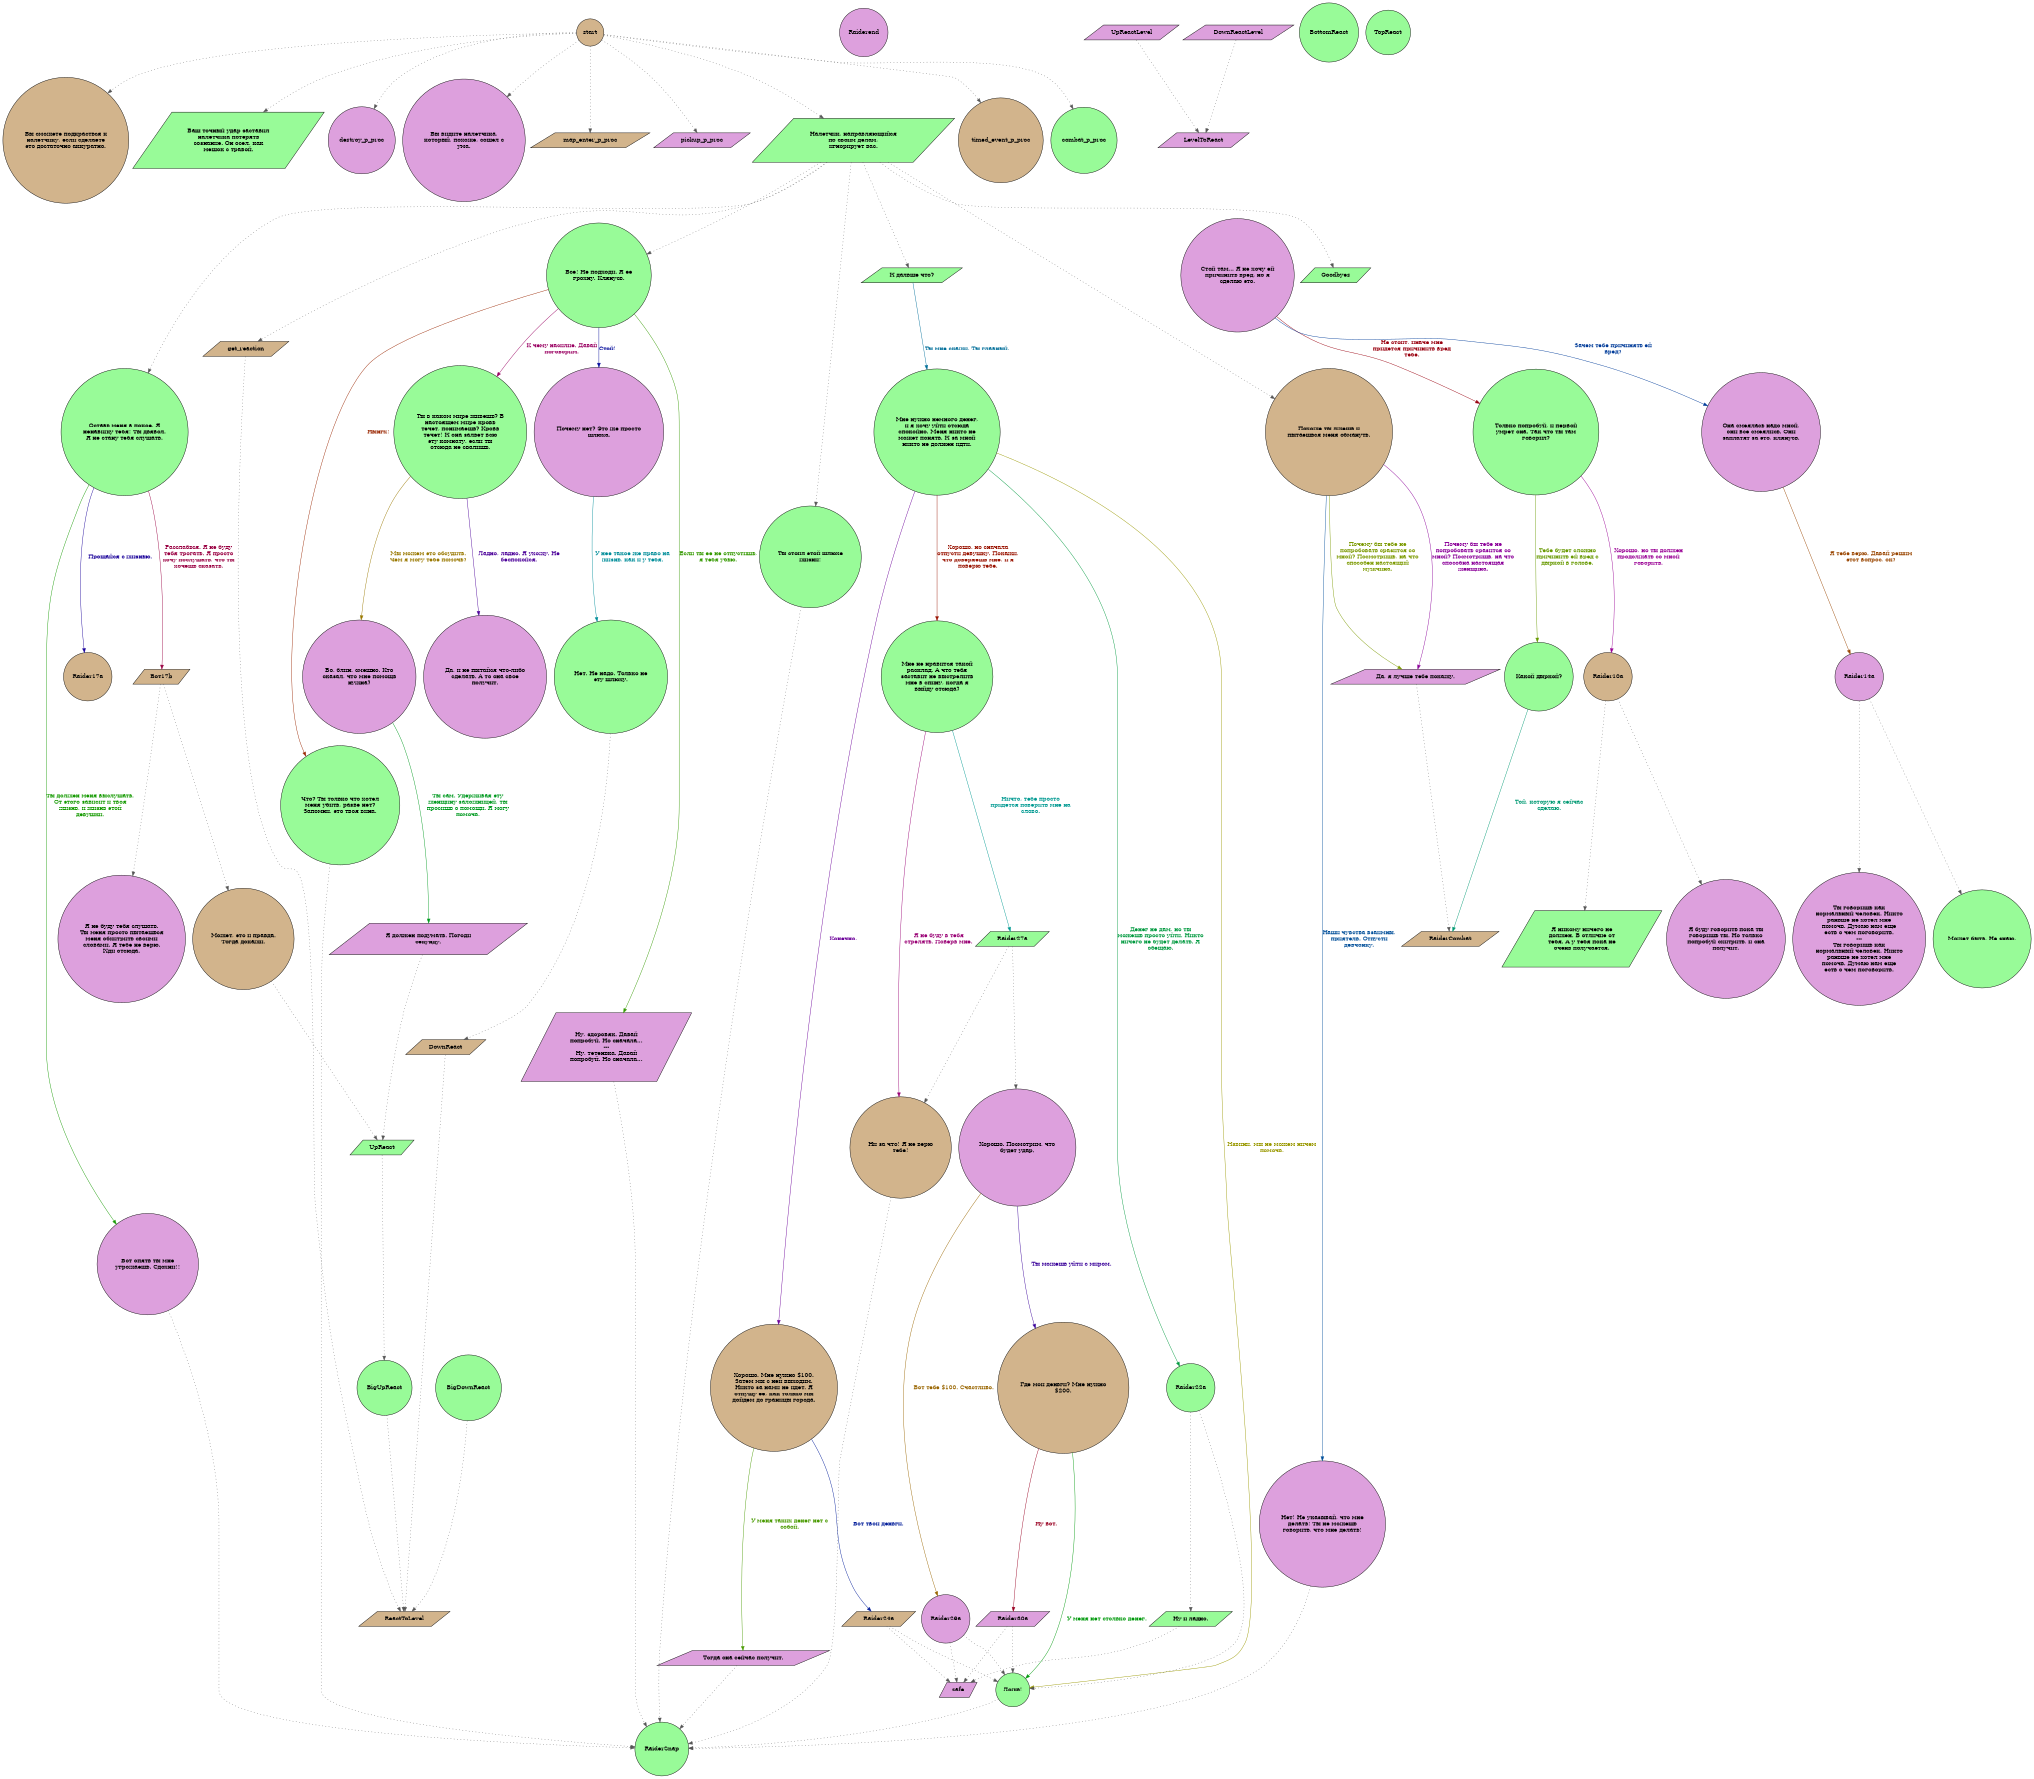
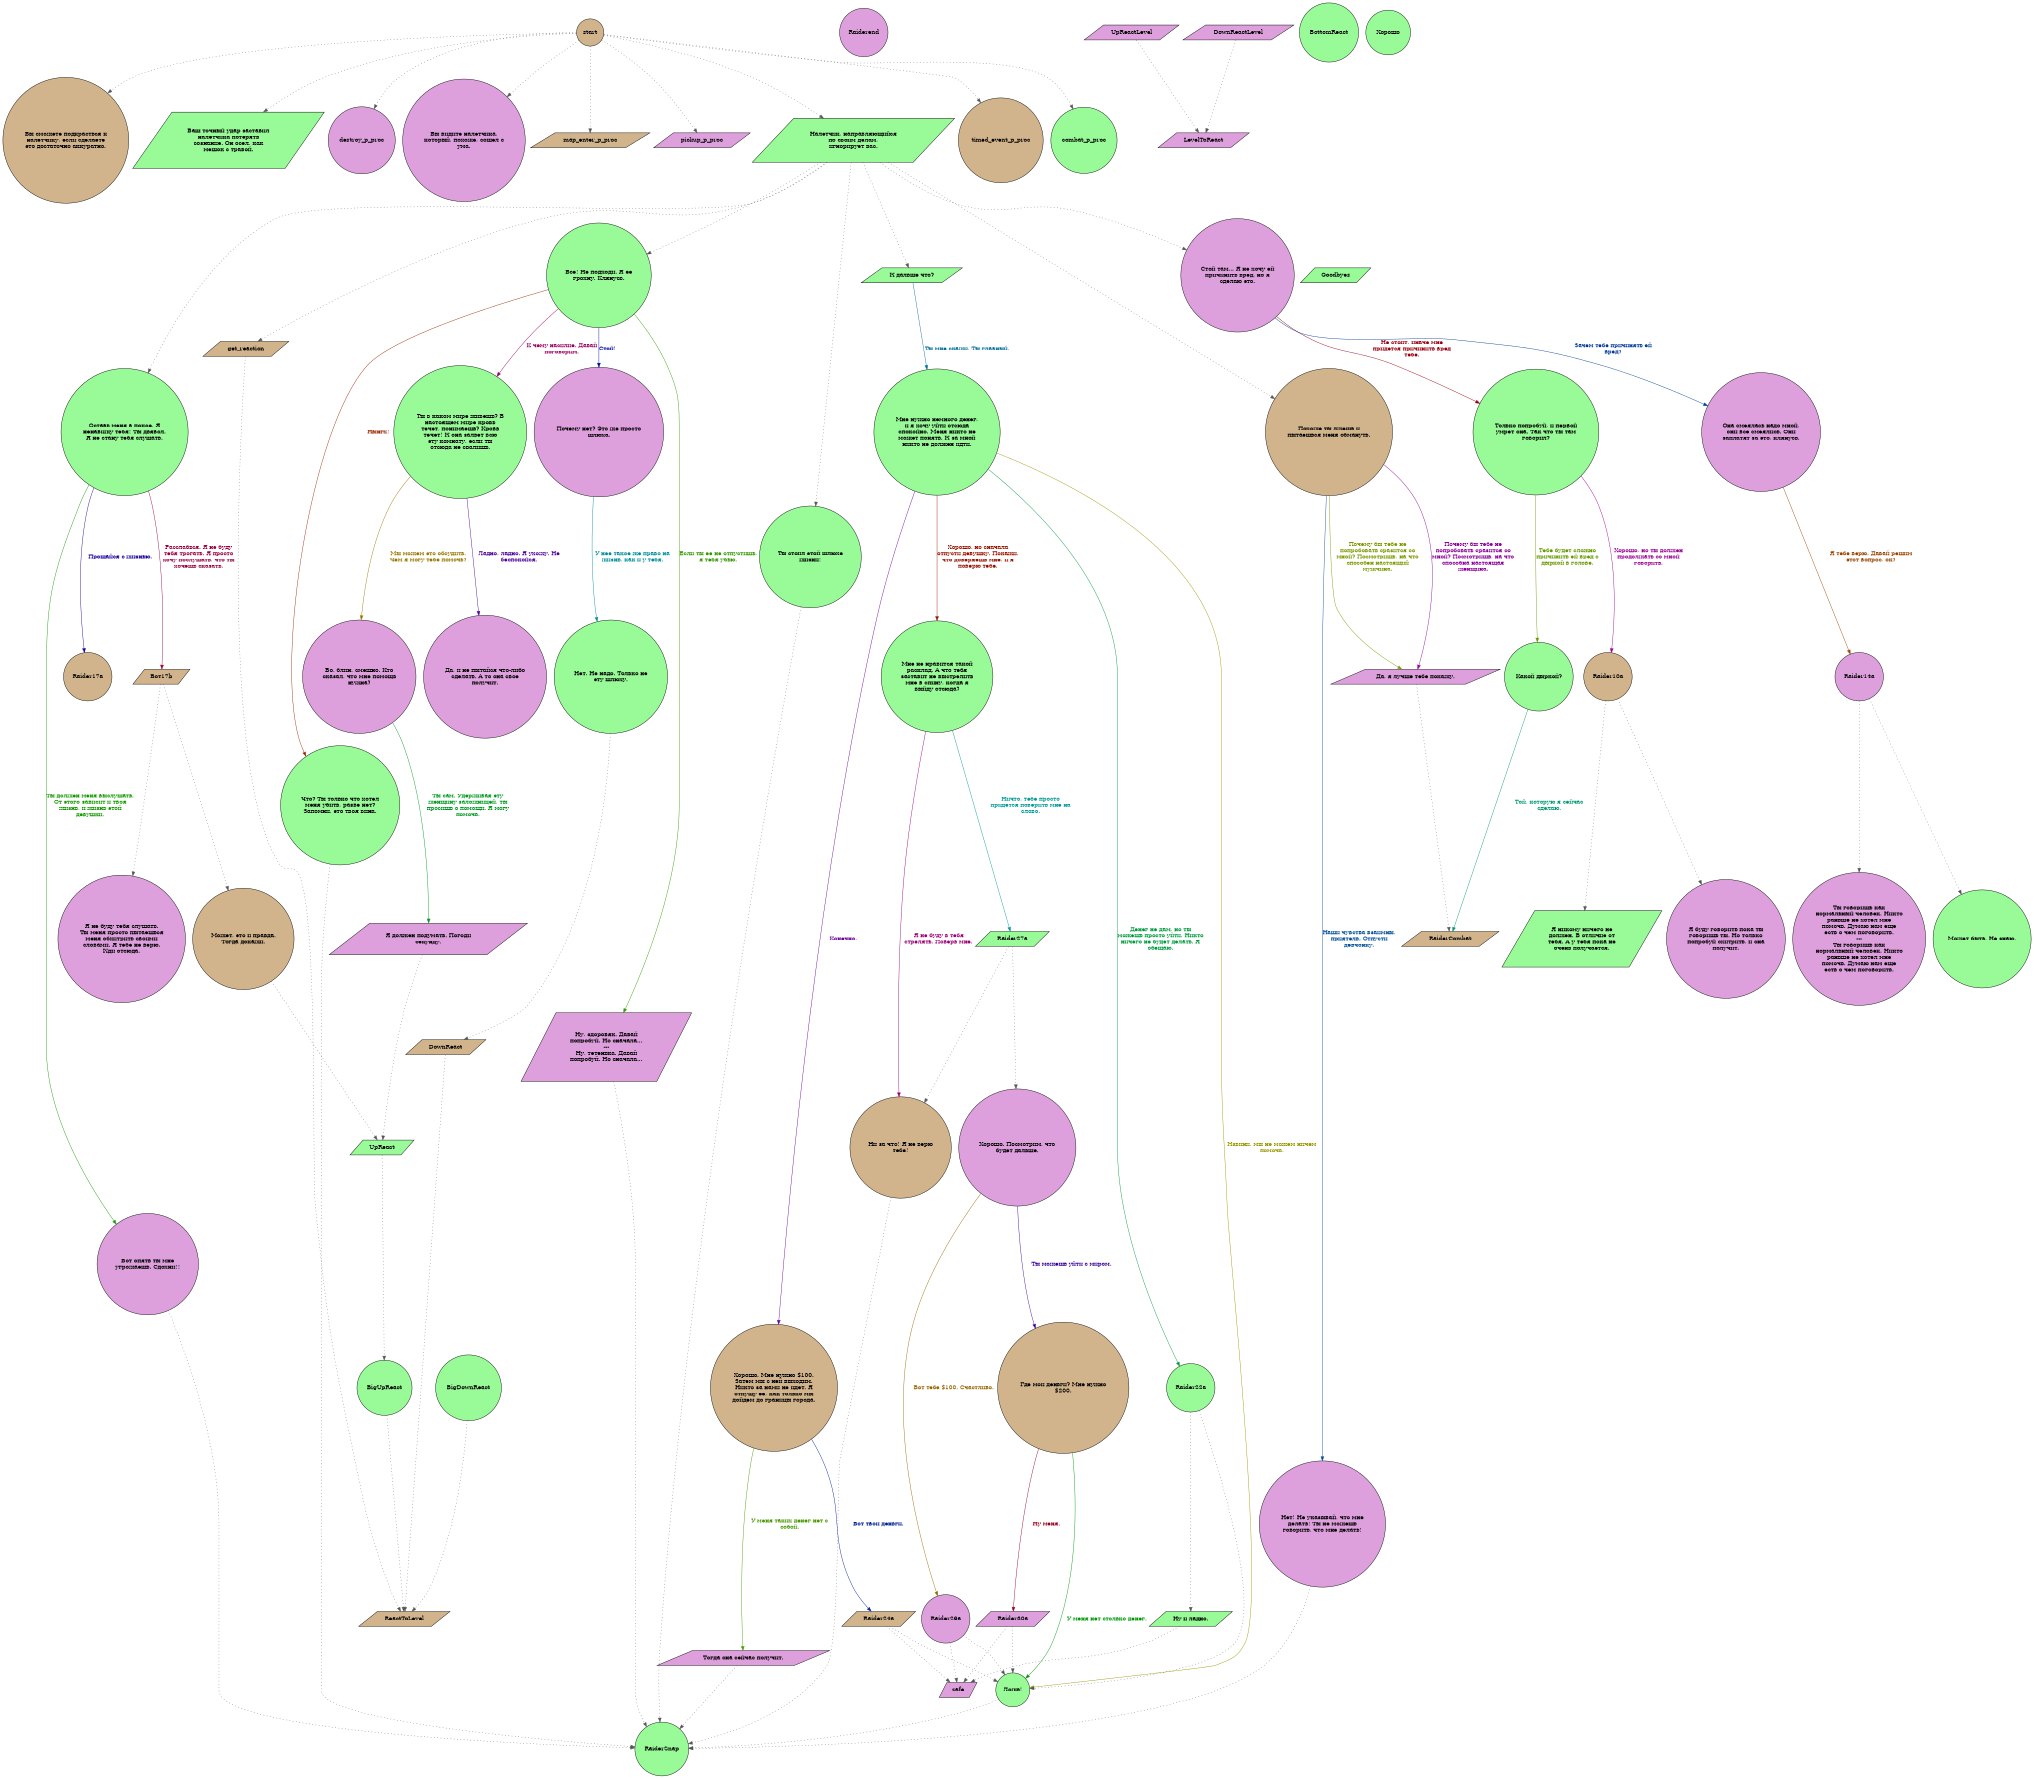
(1388, 32) -> (1388, 32)
(1113, 208) -> (1029, 207)
(1017, 1148) -> (1017, 1148)
(1046, 1524) -> (1046, 1524)
